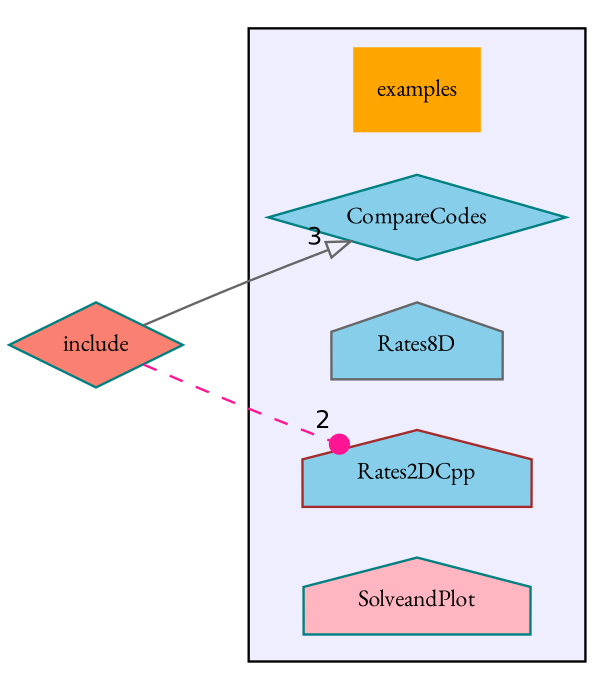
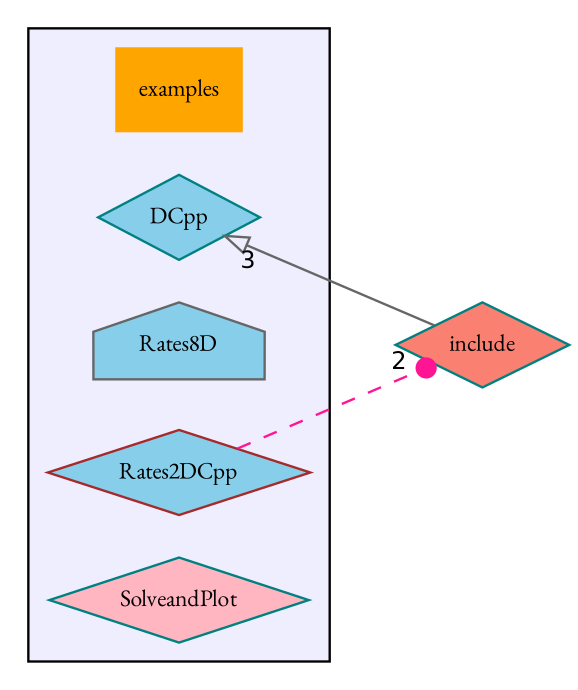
(417, 217) -> (179, 217)
(232, 402) -> (314, 416)
(417, 472) -> (179, 472)
(417, 600) -> (179, 600)
